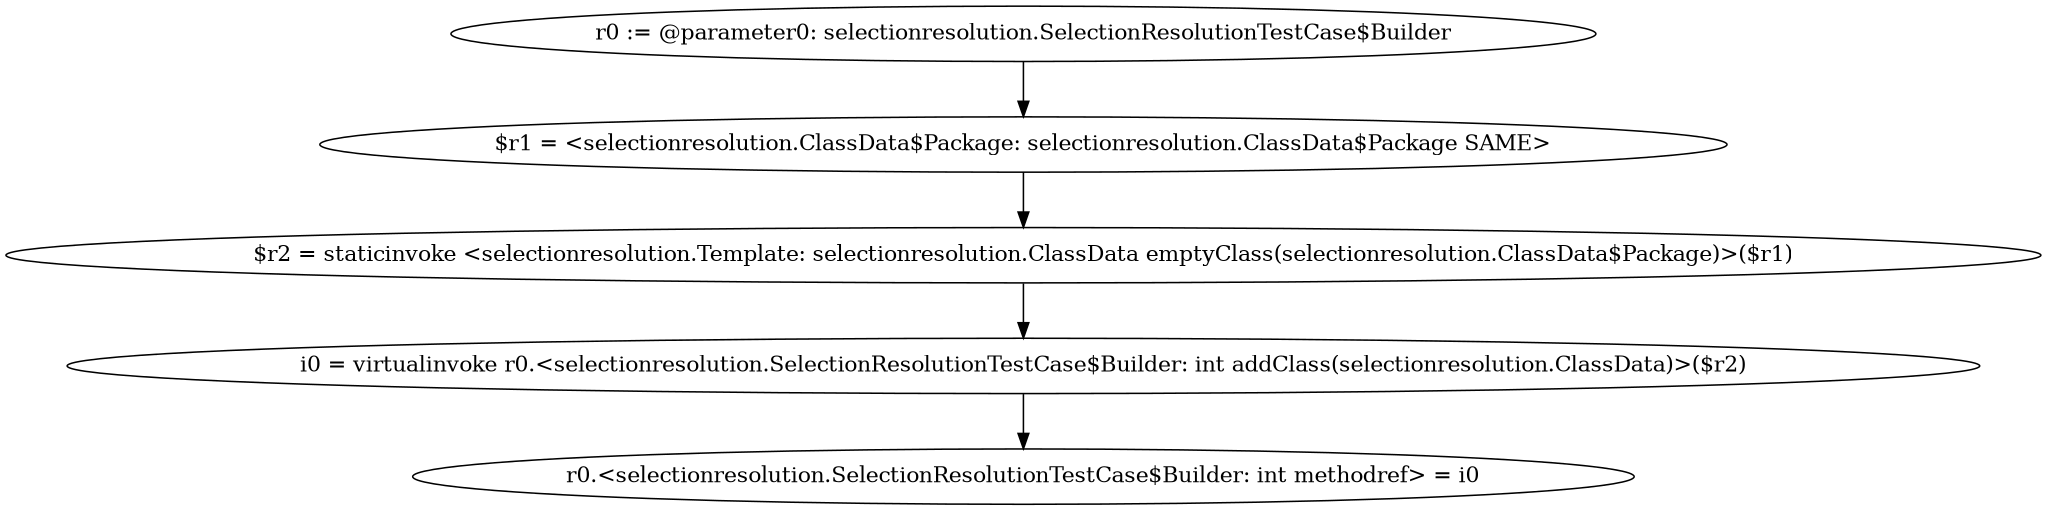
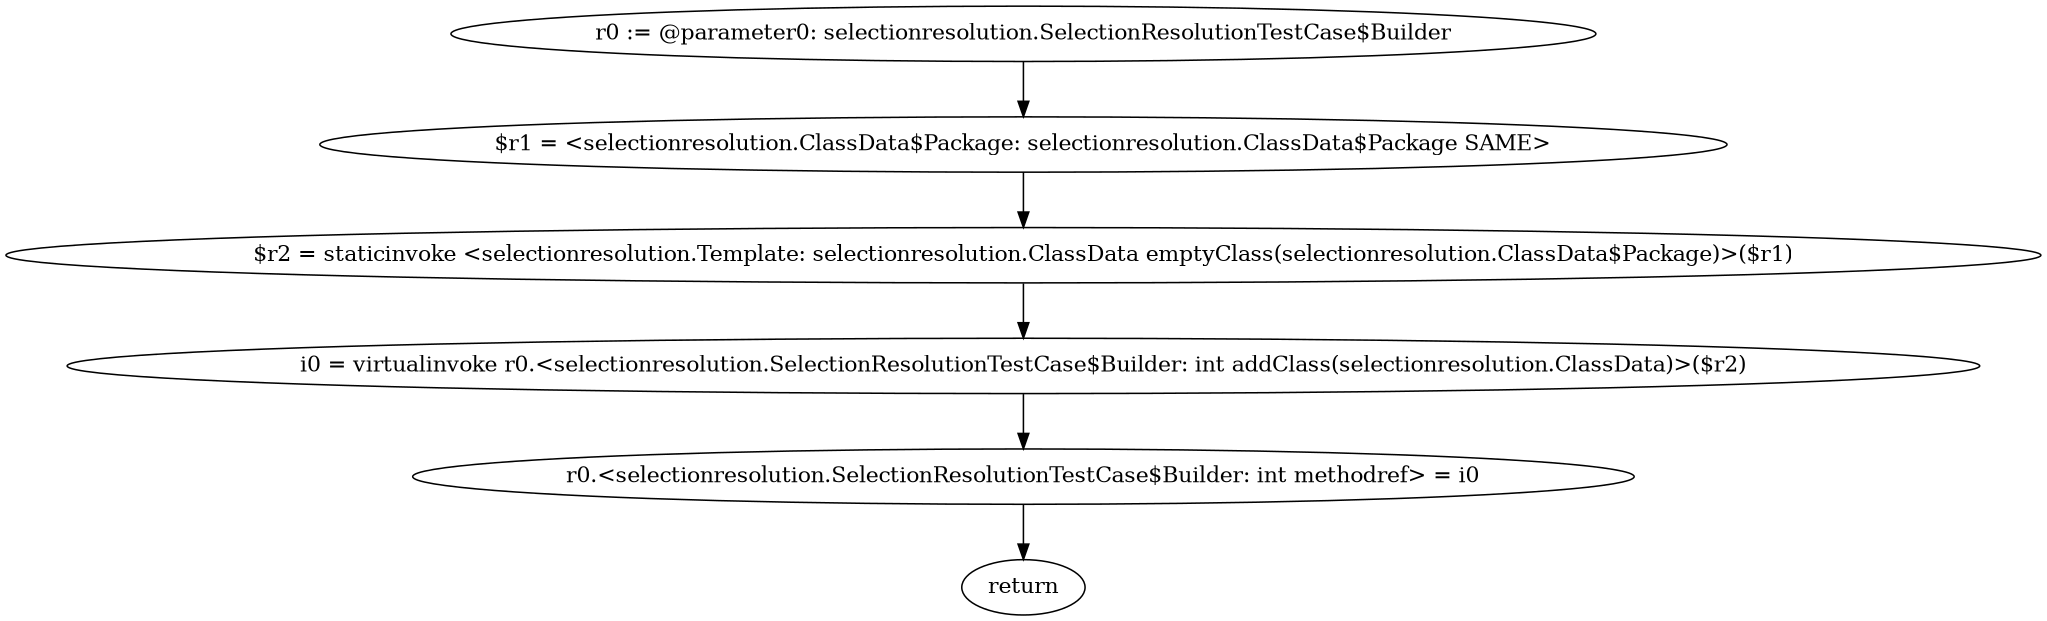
none -> (1023, 587)
